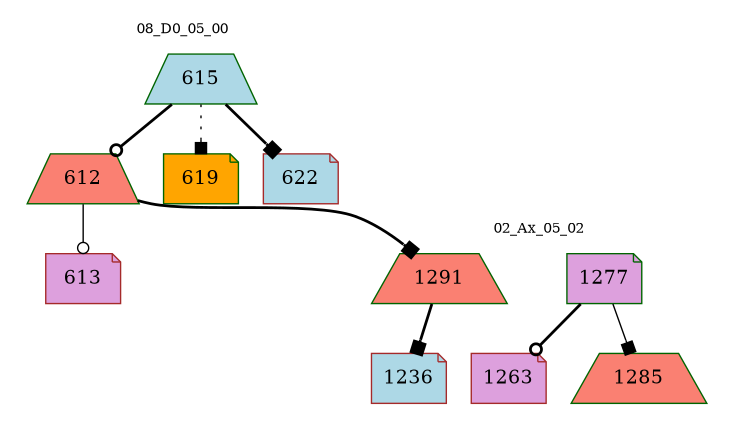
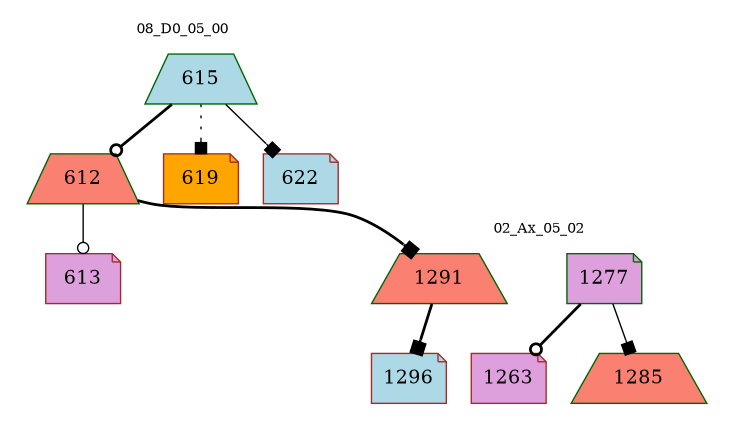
(246, 124) -> (246, 124)
(201, 179) -> (201, 179)
(409, 378) -> (409, 378)
